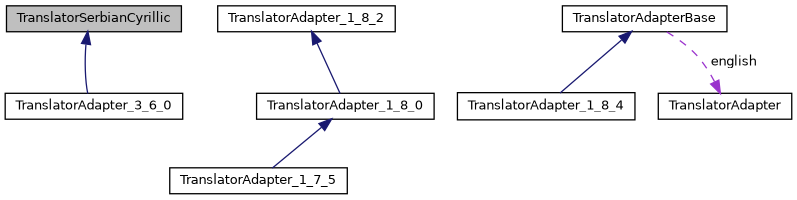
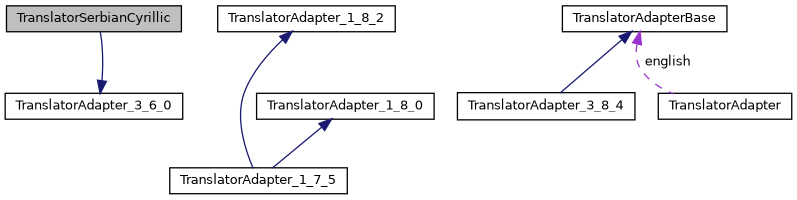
(694, 53) -> (646, 75)
(329, 68) -> (243, 98)
(85, 69) -> (103, 56)
(546, 106) -> (546, 106)
